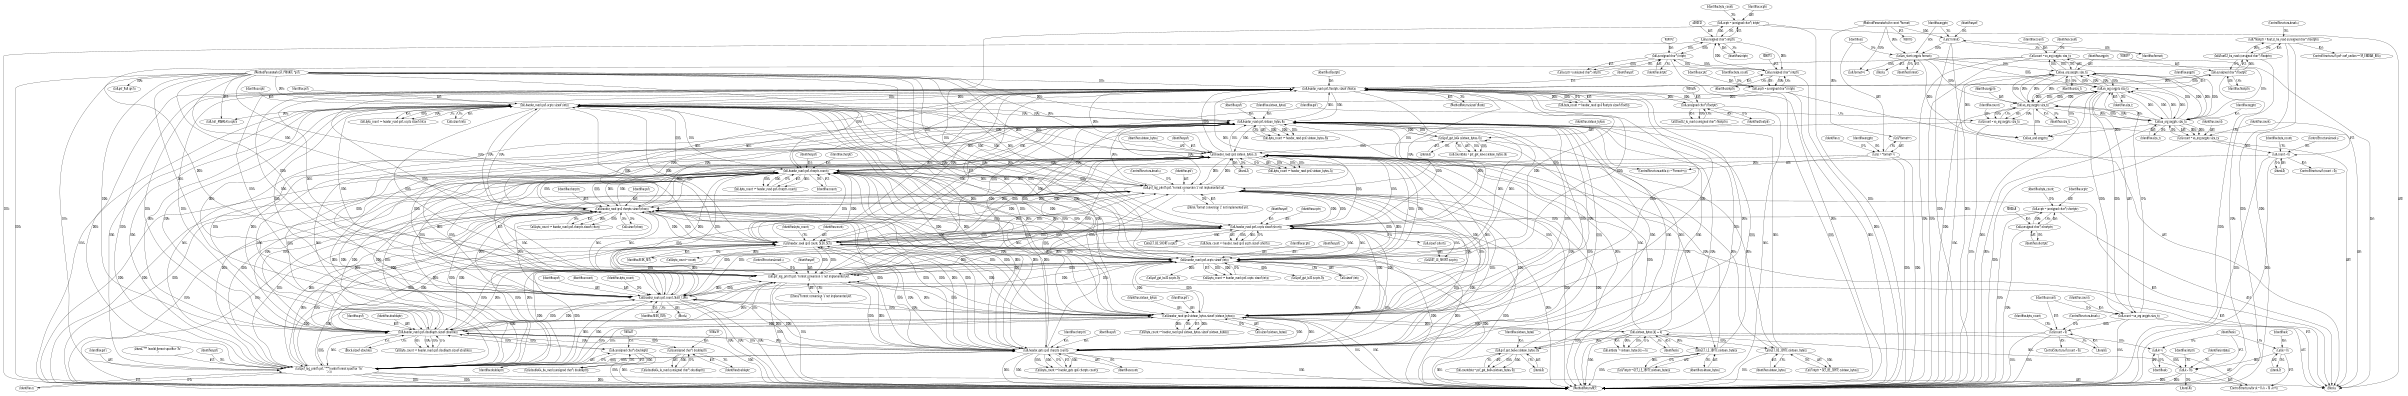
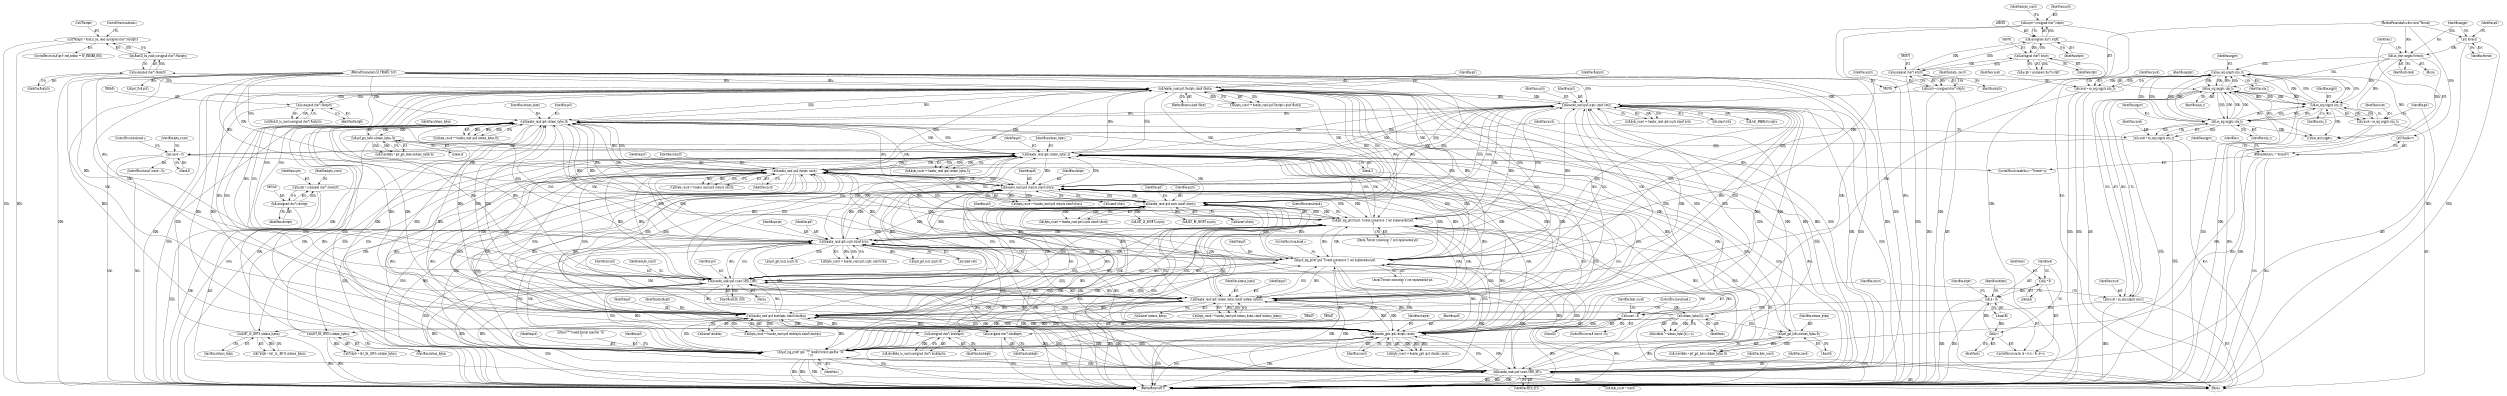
none -> (84, 23)
(1887, 23) -> (2406, 23)
(2125, 56) -> none
(1857, 73) -> none
(226, 88) -> (1143, 76)
(1365, 125) -> (1612, 199)
(1902, 138) -> (2405, 138)
none -> (989, 140)
(1019, 152) -> none
(1883, 155) -> (2272, 155)
none -> (1390, 165)
(501, 227) -> (785, 212)
(1438, 252) -> (1205, 216)
none -> (1105, 262)
(394, 268) -> (1022, 252)
(462, 278) -> (1072, 262)
(663, 308) -> (736, 292)
none -> (1999, 308)
(1478, 314) -> none
(1909, 335) -> (1998, 324)
(358, 351) -> (710, 334)
(1806, 362) -> none
(2236, 367) -> none
(556, 371) -> none
